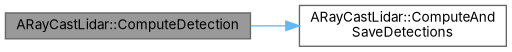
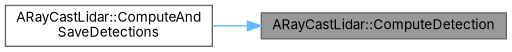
(268, 26) -> (230, 26)
